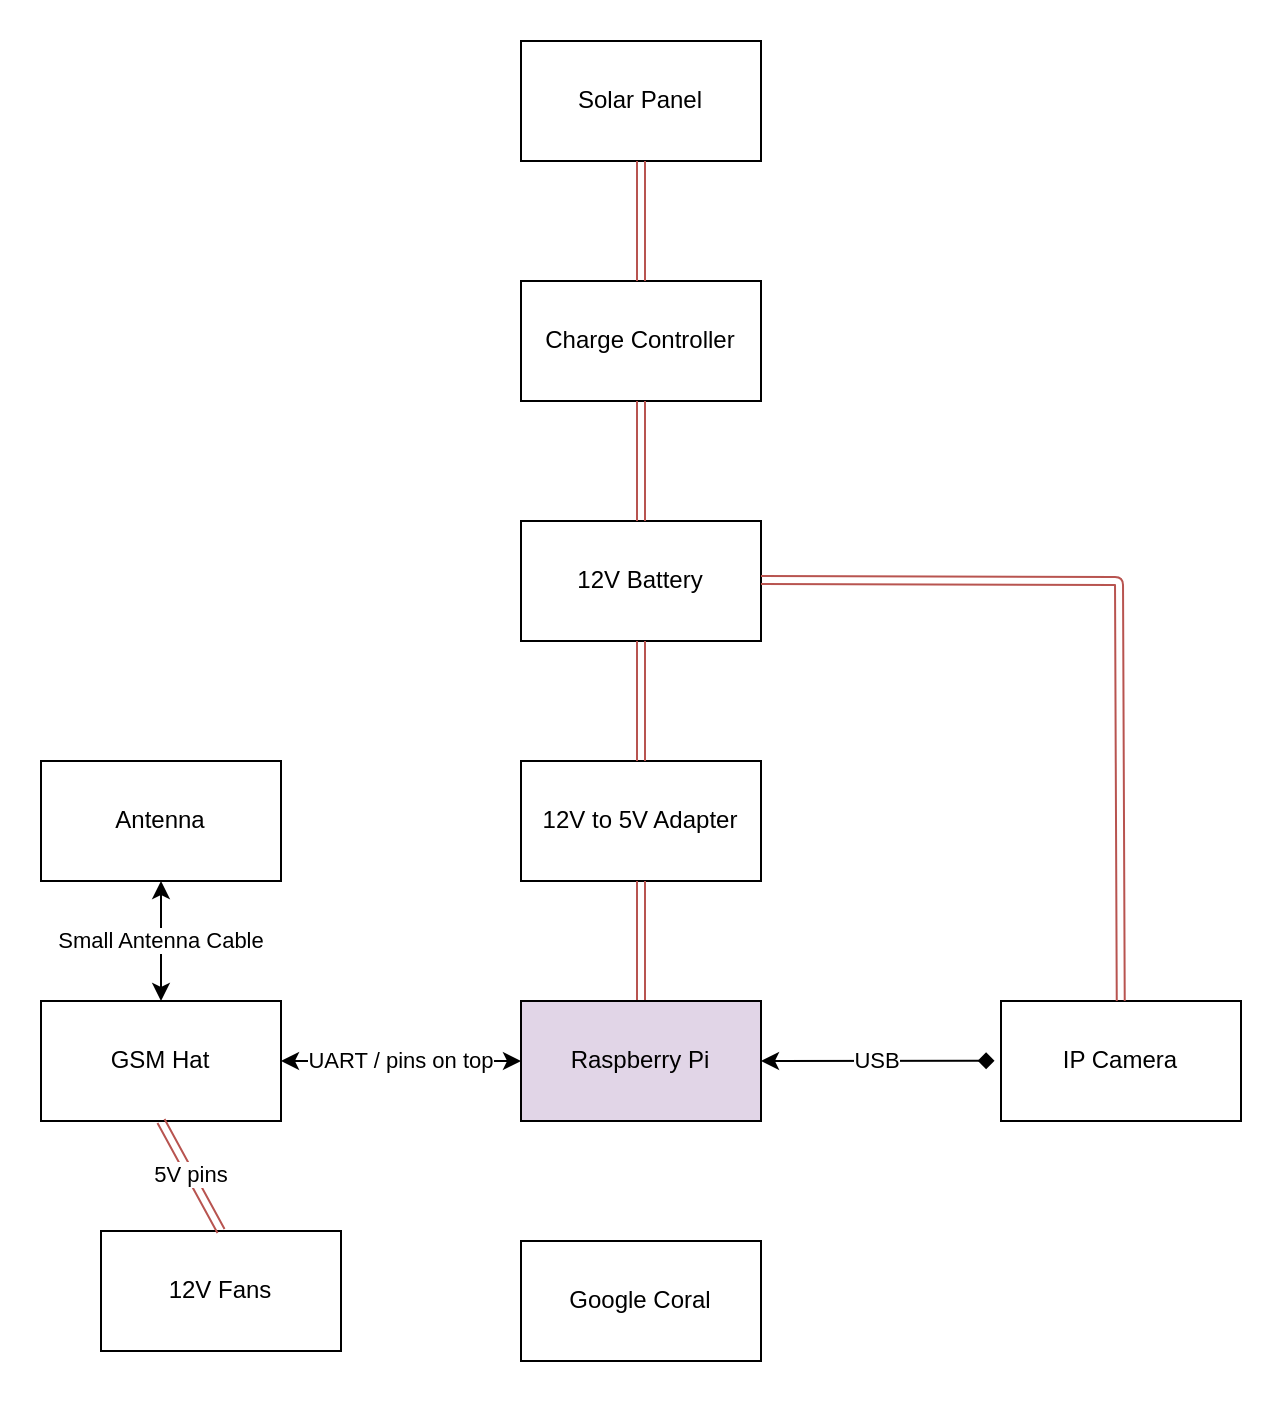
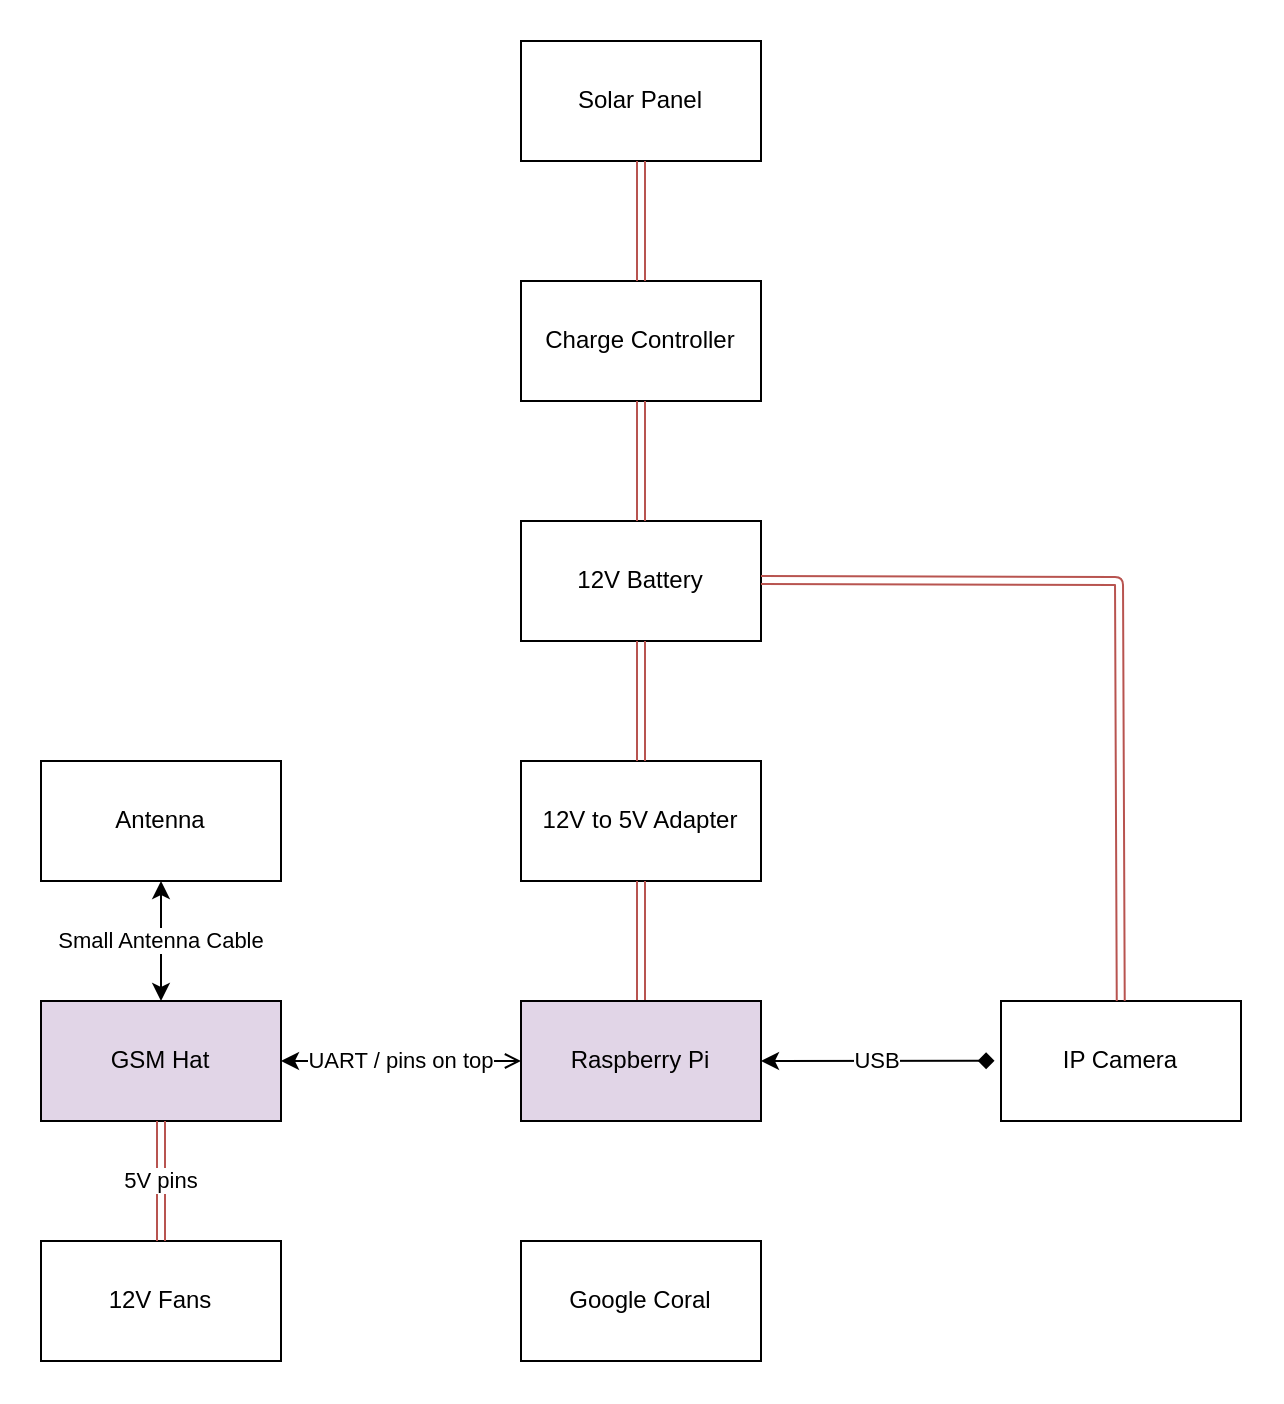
(161, 1061) -> (161, 1061)
(506, 1061) -> (508, 1061)
(221, 1291) -> (161, 1301)
